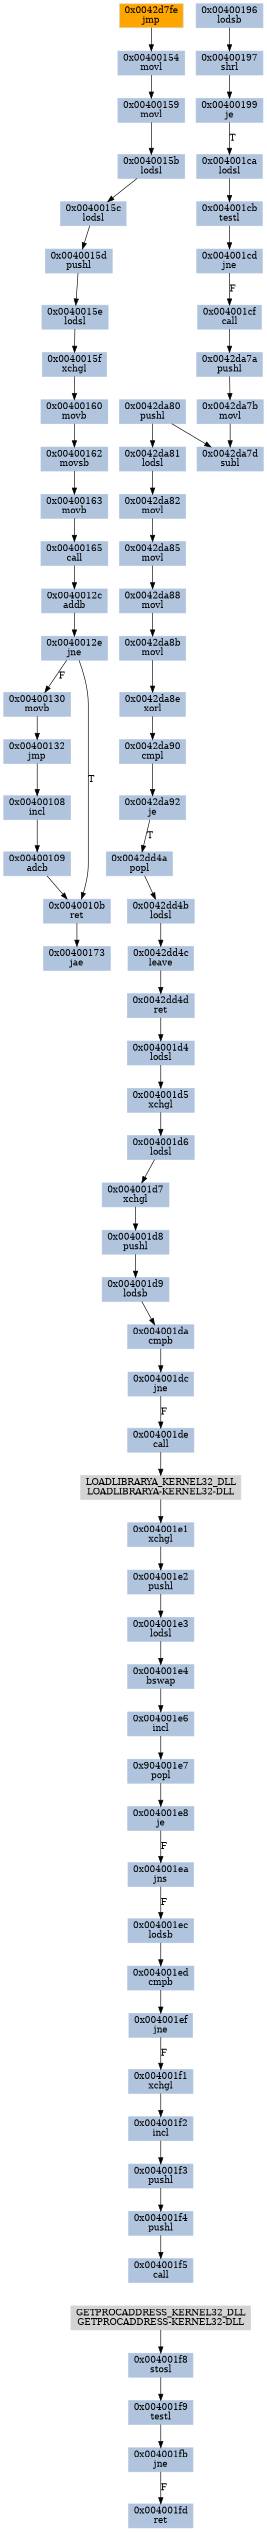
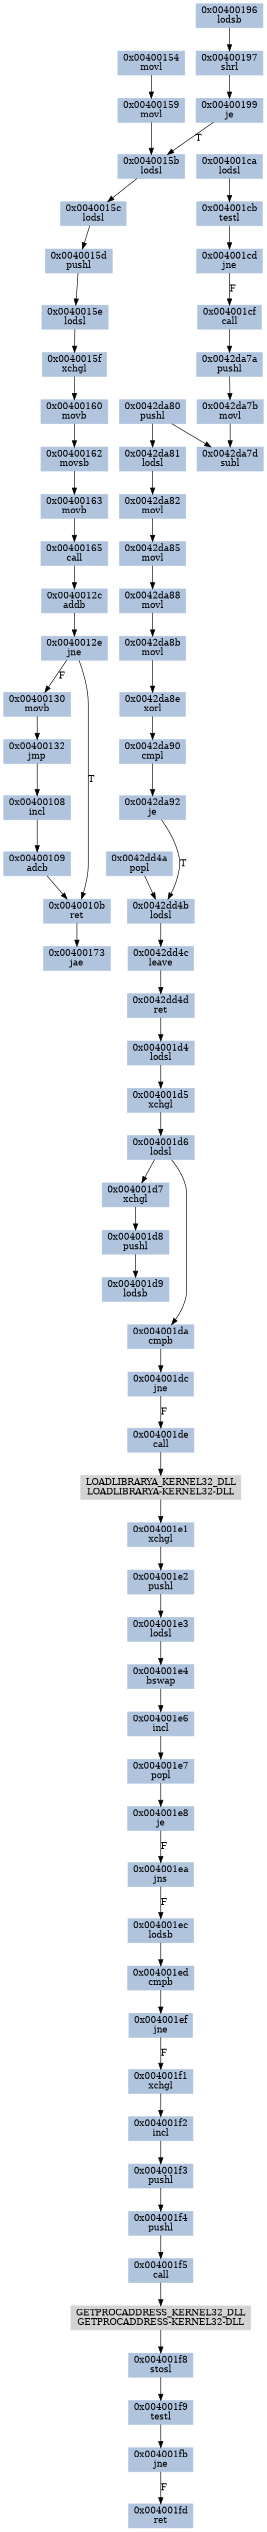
(151, 16) -> none
(230, 135) -> (193, 137)
(147, 833) -> (179, 855)
(147, 1310) -> (187, 1239)
(161, 1771) -> (161, 1771)
none -> (161, 2291)
